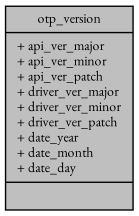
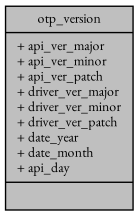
(46, 168) -> (44, 168)
